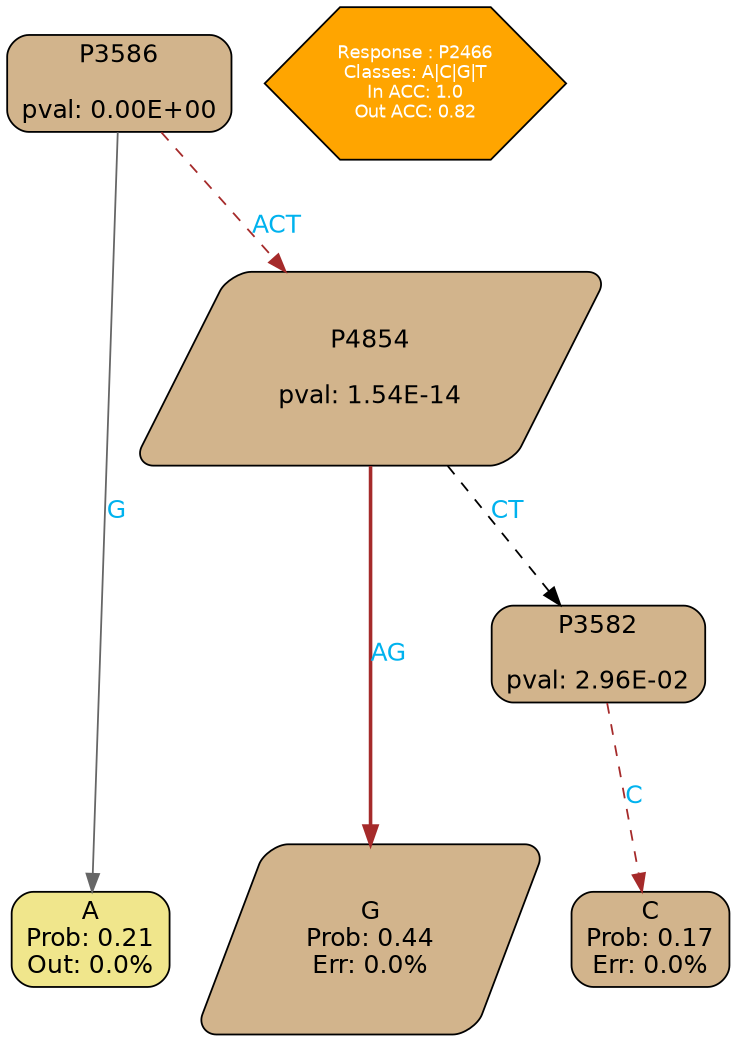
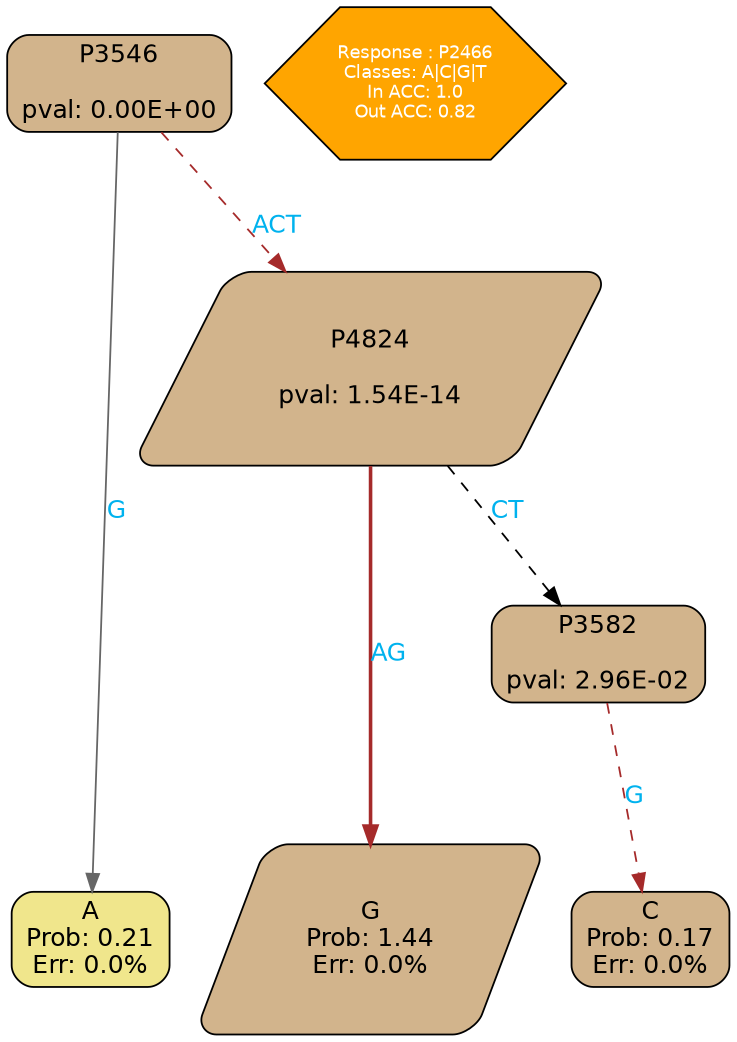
(119, 83) -> (119, 83)
(371, 369) -> (371, 369)
(634, 797) -> (634, 797)
(91, 939) -> (91, 939)
(371, 939) -> (371, 939)
